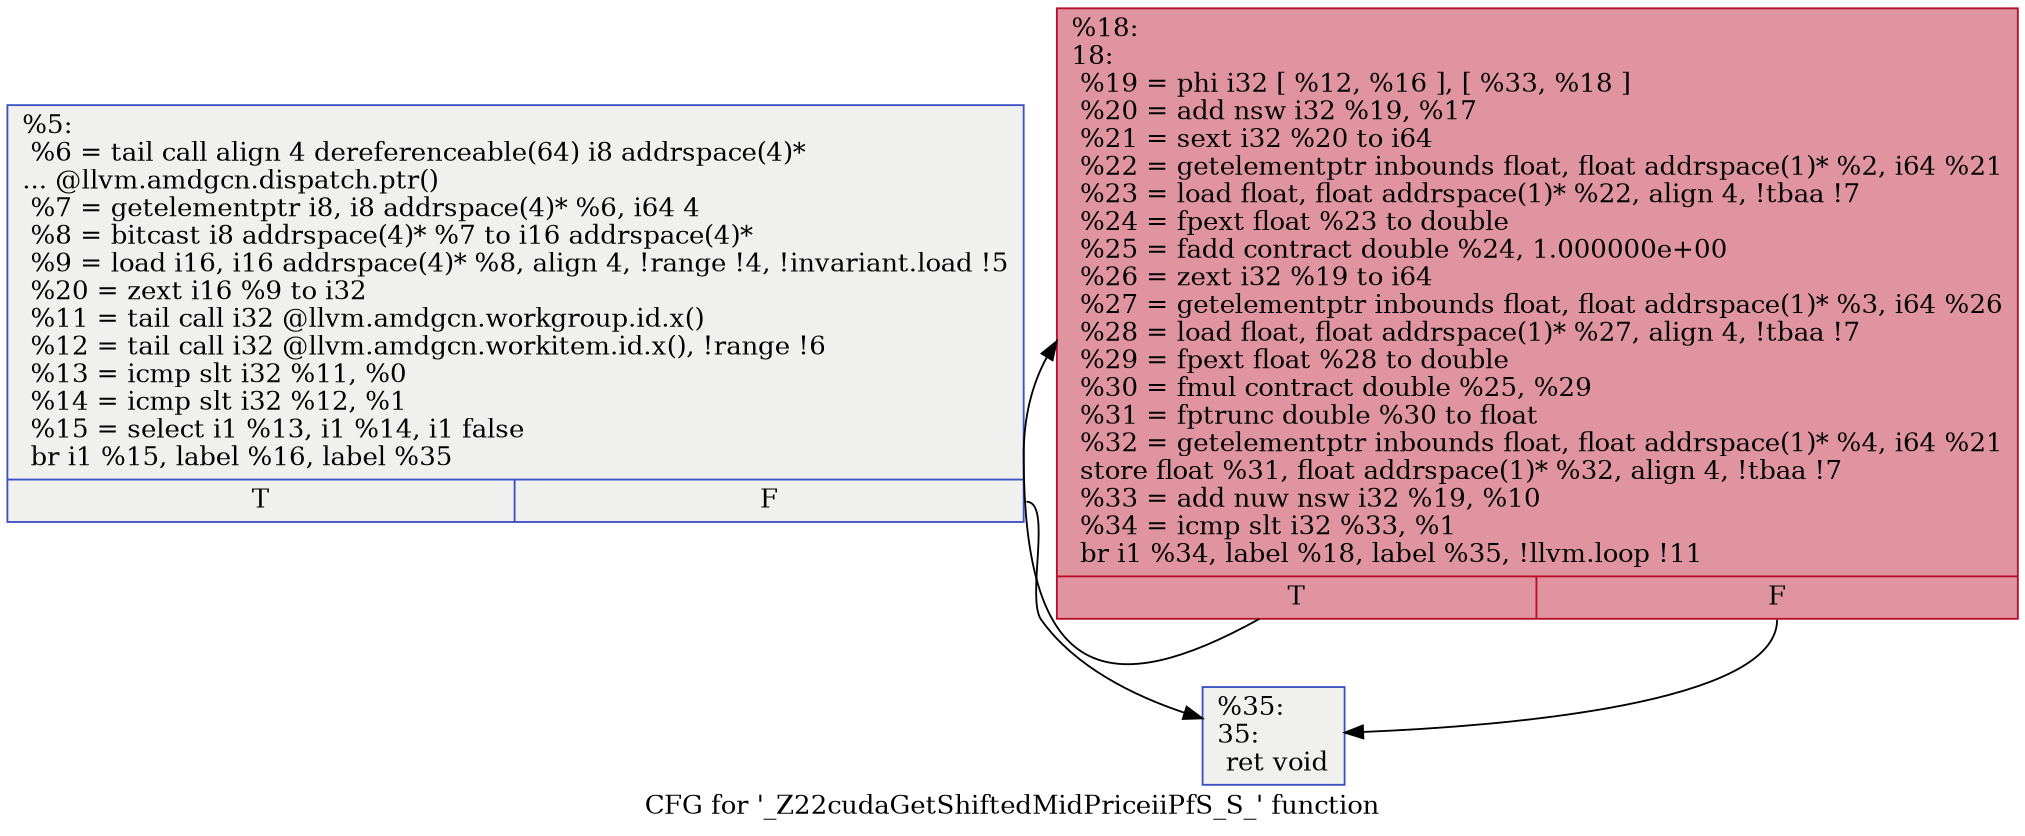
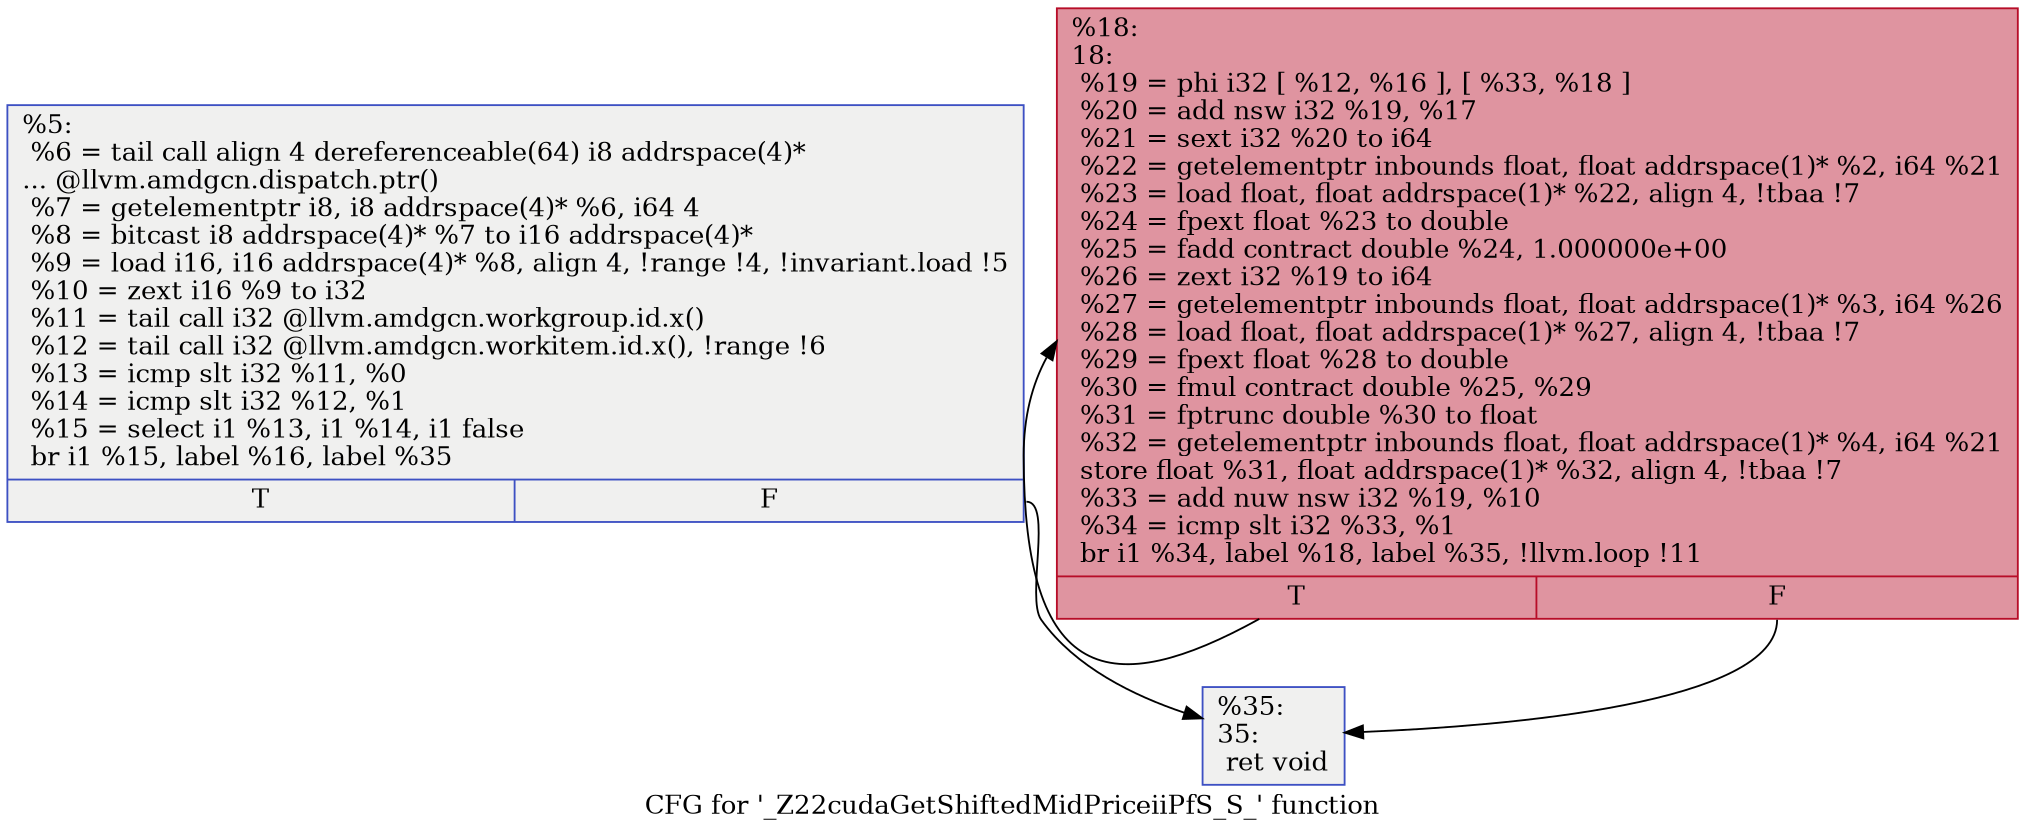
(195, 291) -> (195, 291)
